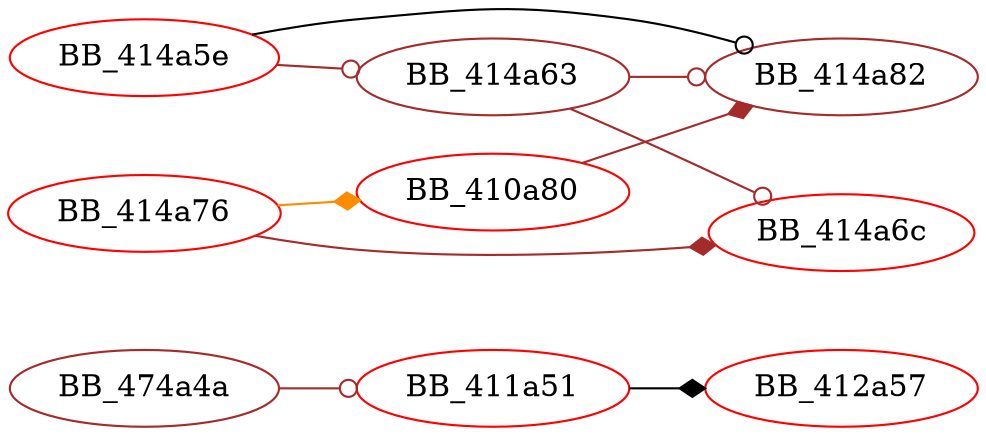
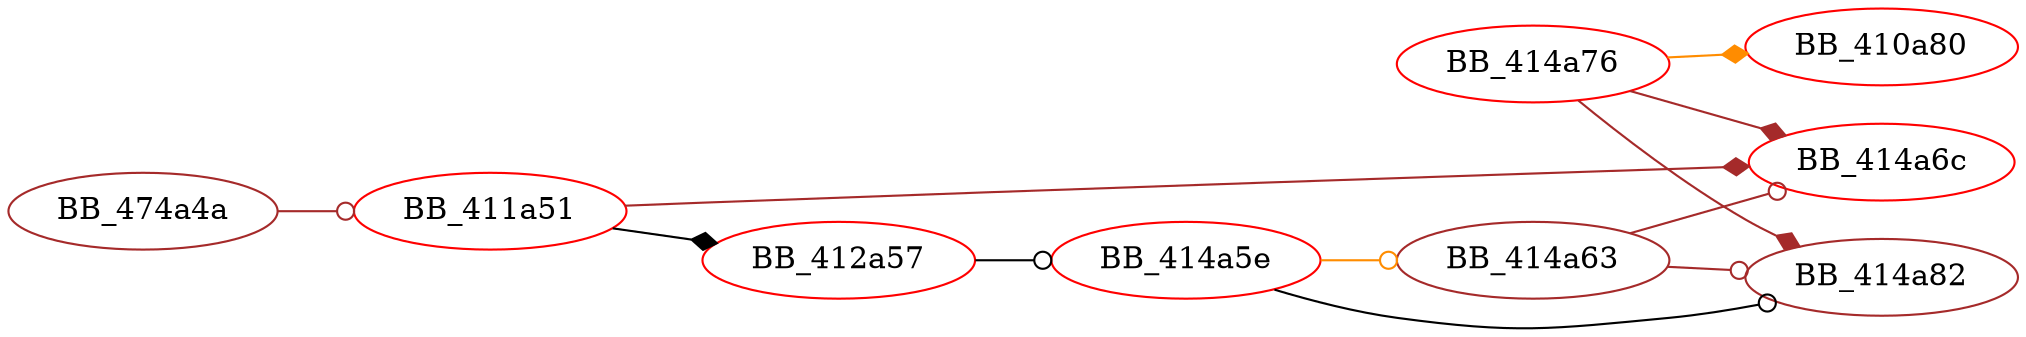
(309, 67) -> (1350, 260)
(666, 135) -> (1688, 183)
none -> (1174, 186)
none -> (1005, 260)
